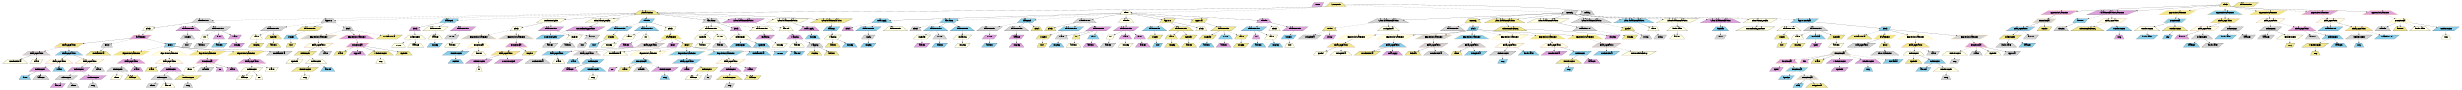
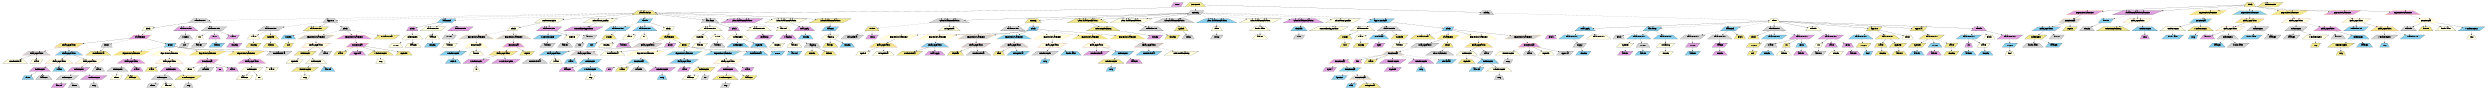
(1229, 11) -> (1630, 17)
